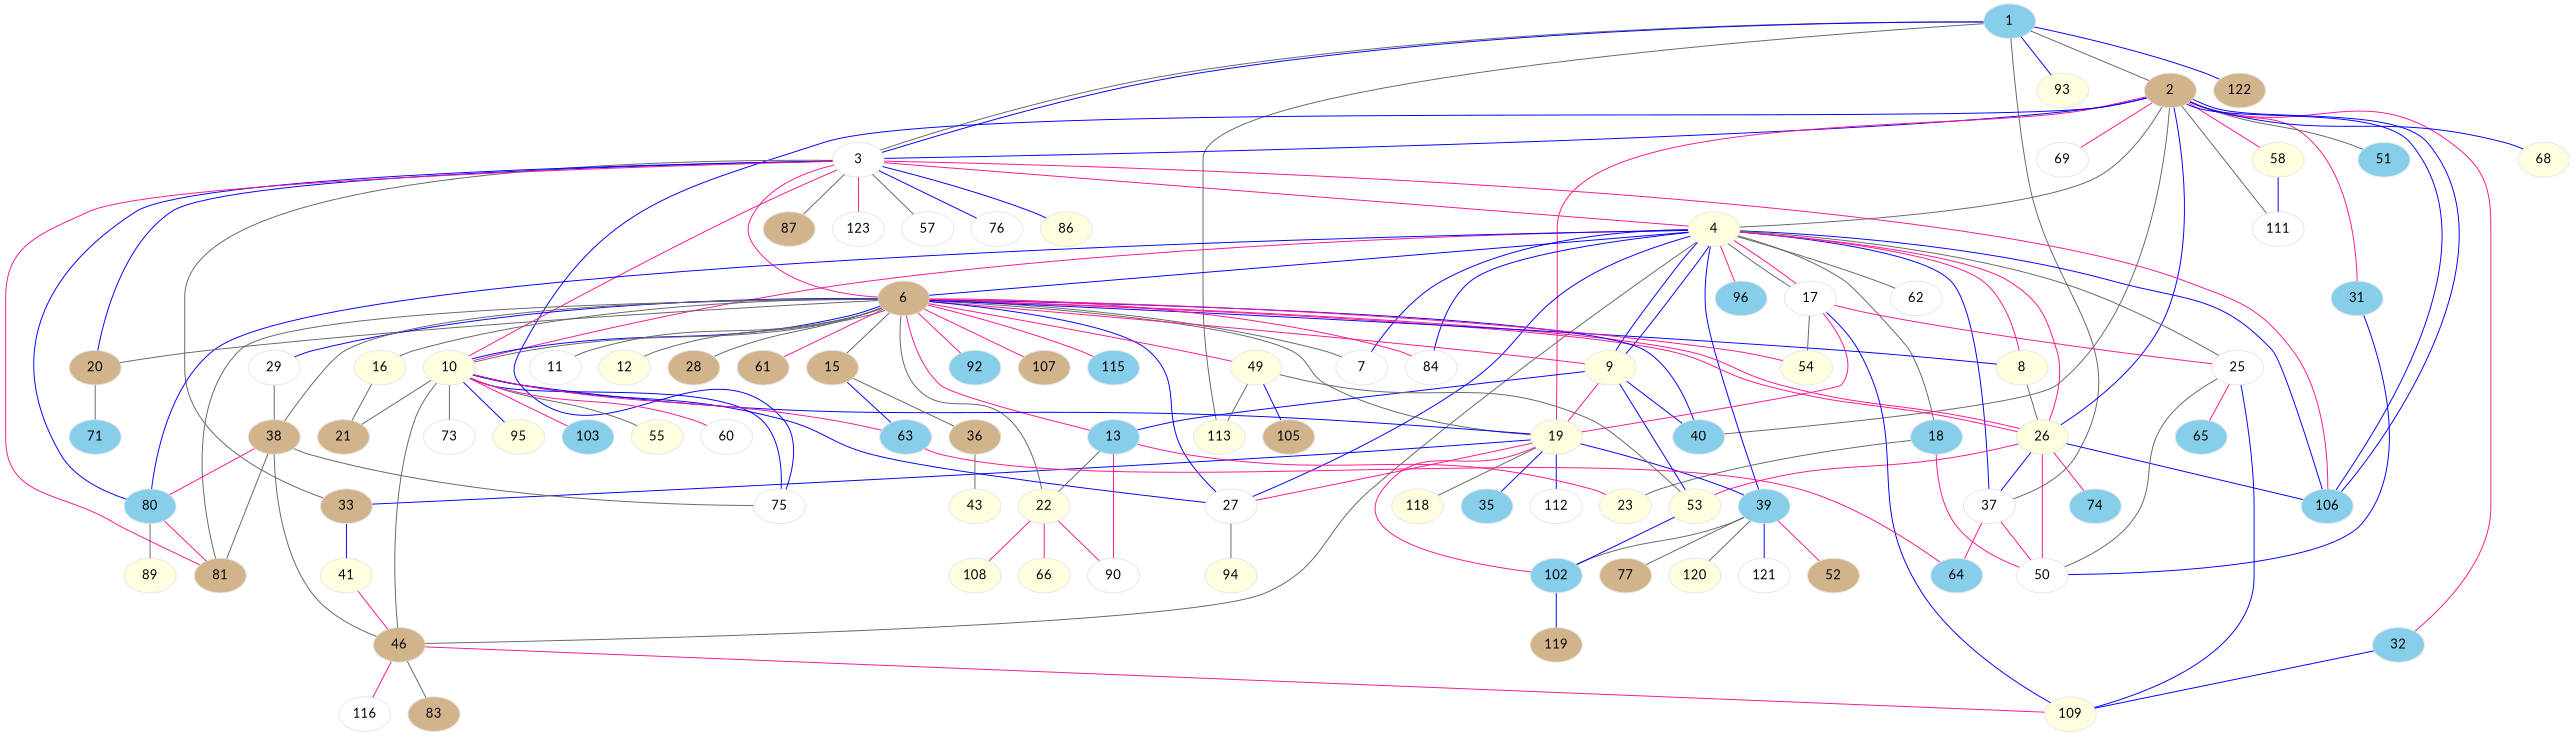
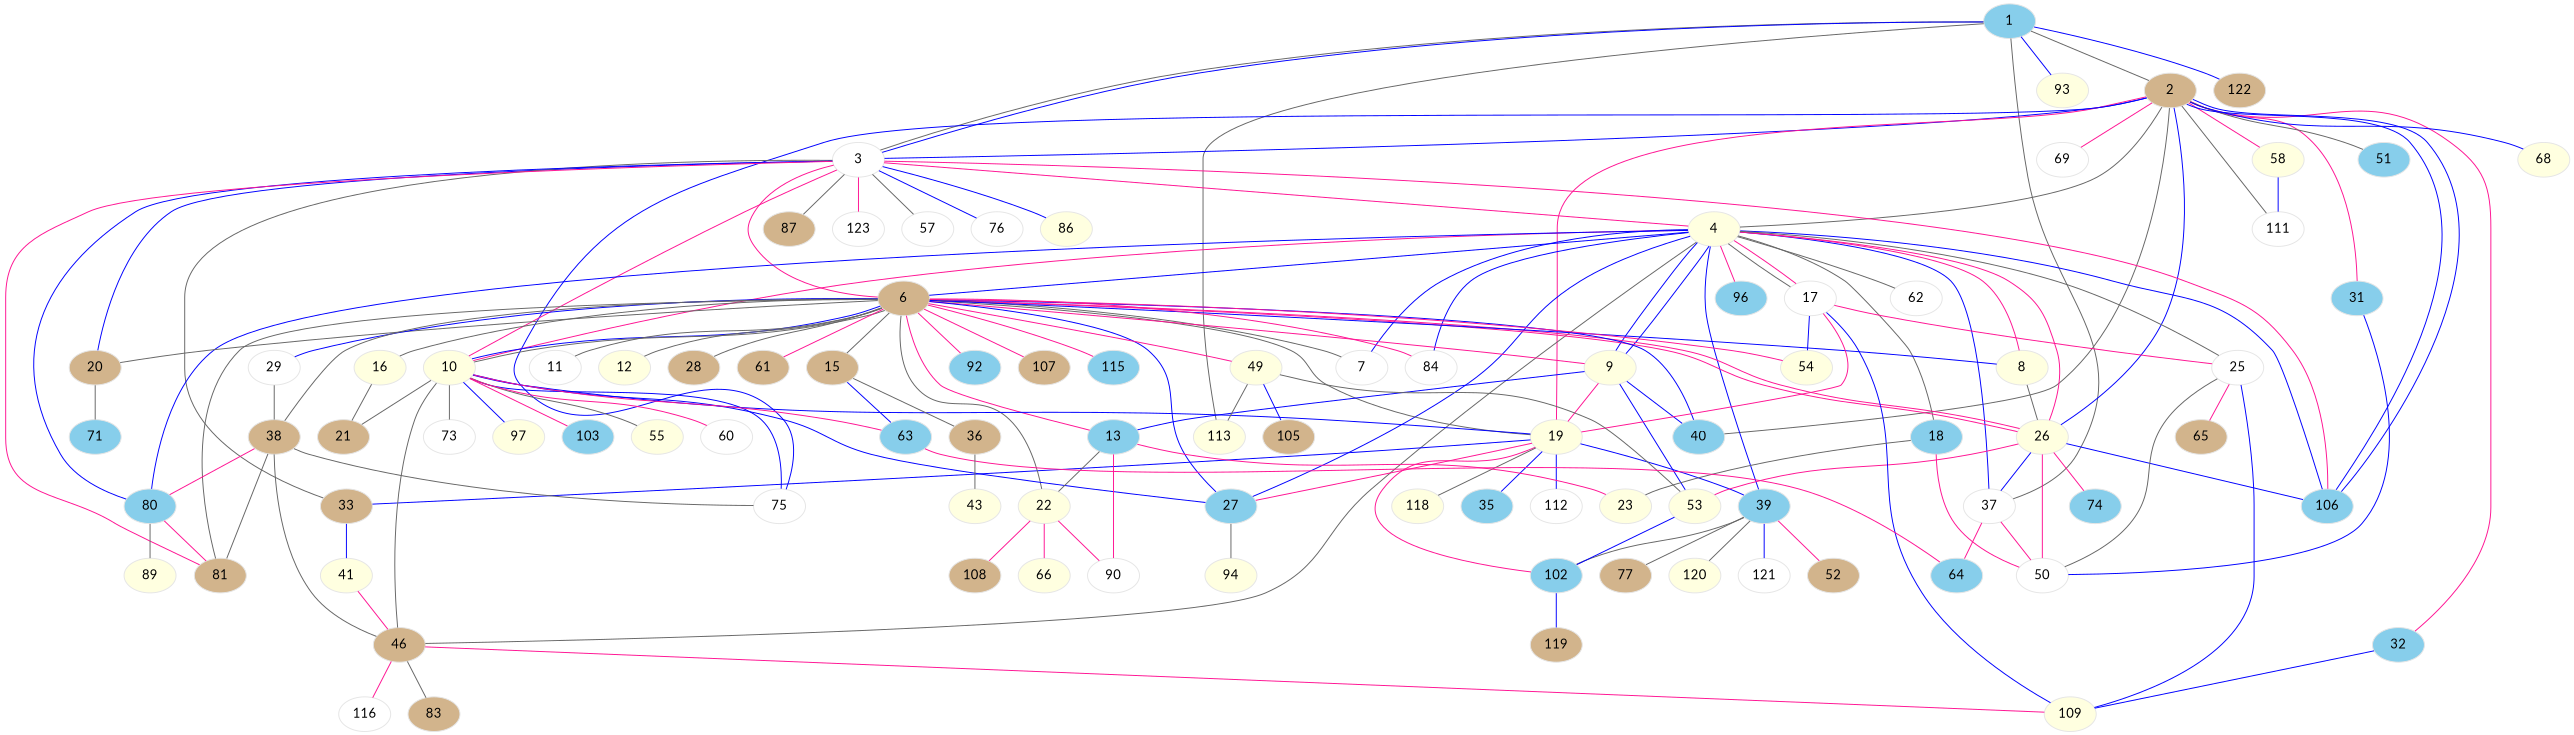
(1808, 333) -> (1808, 333)
(519, 437) -> (519, 437)
(2201, 437) -> (2201, 437)
(1231, 506) -> (1231, 506)
(975, 576) -> (975, 576)
